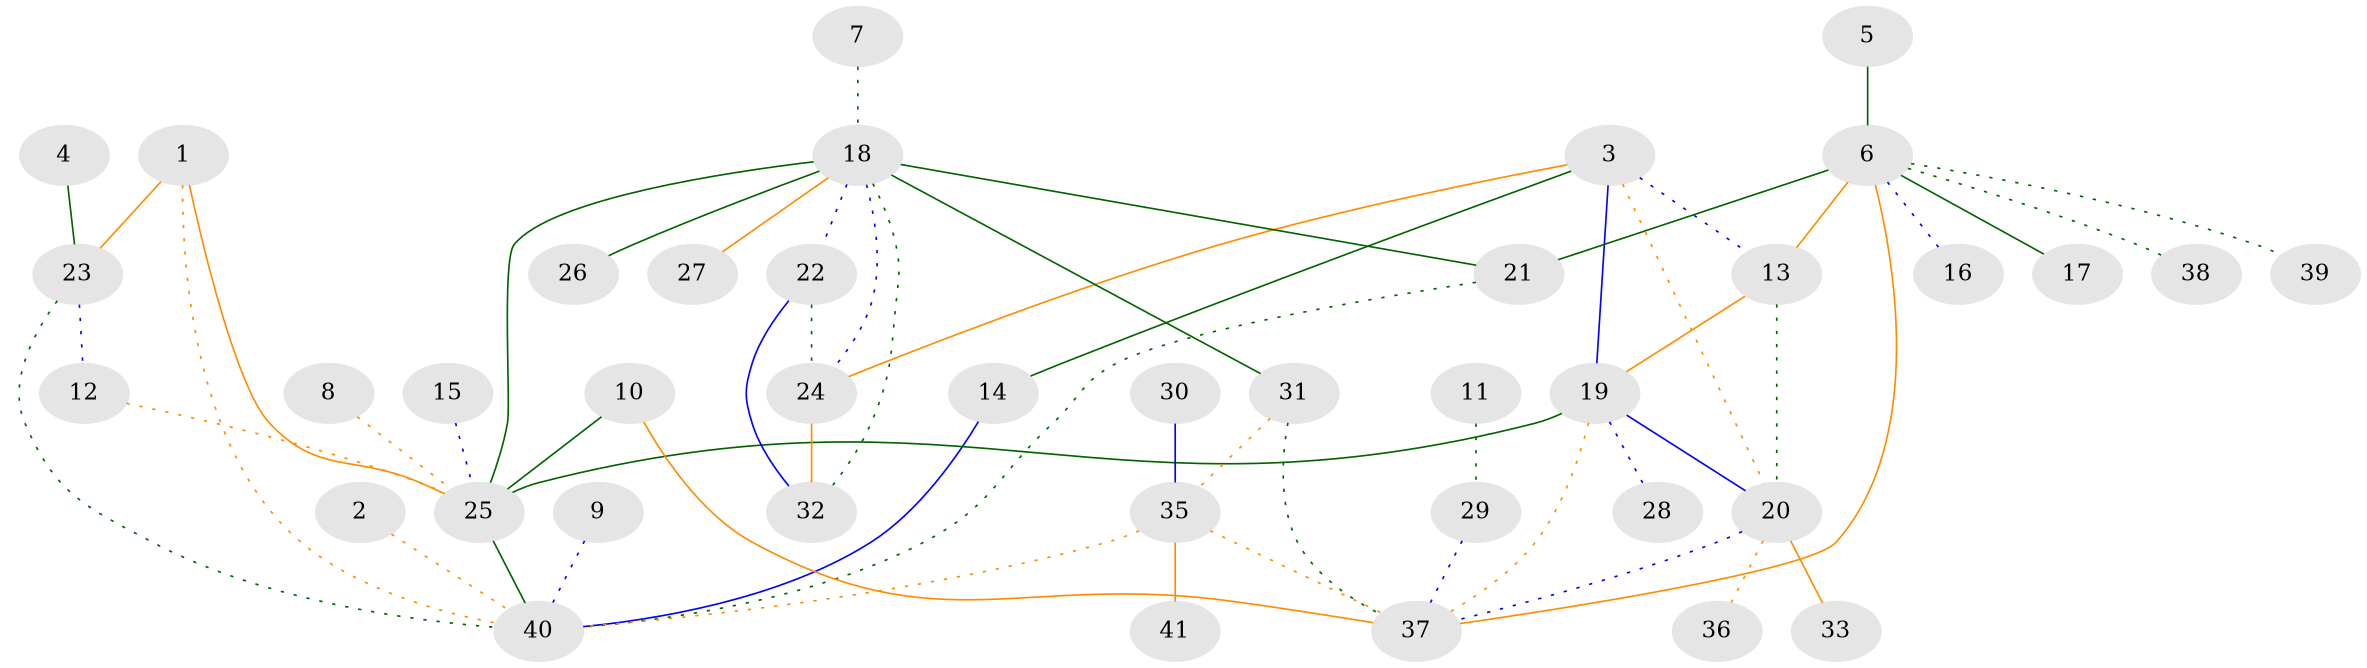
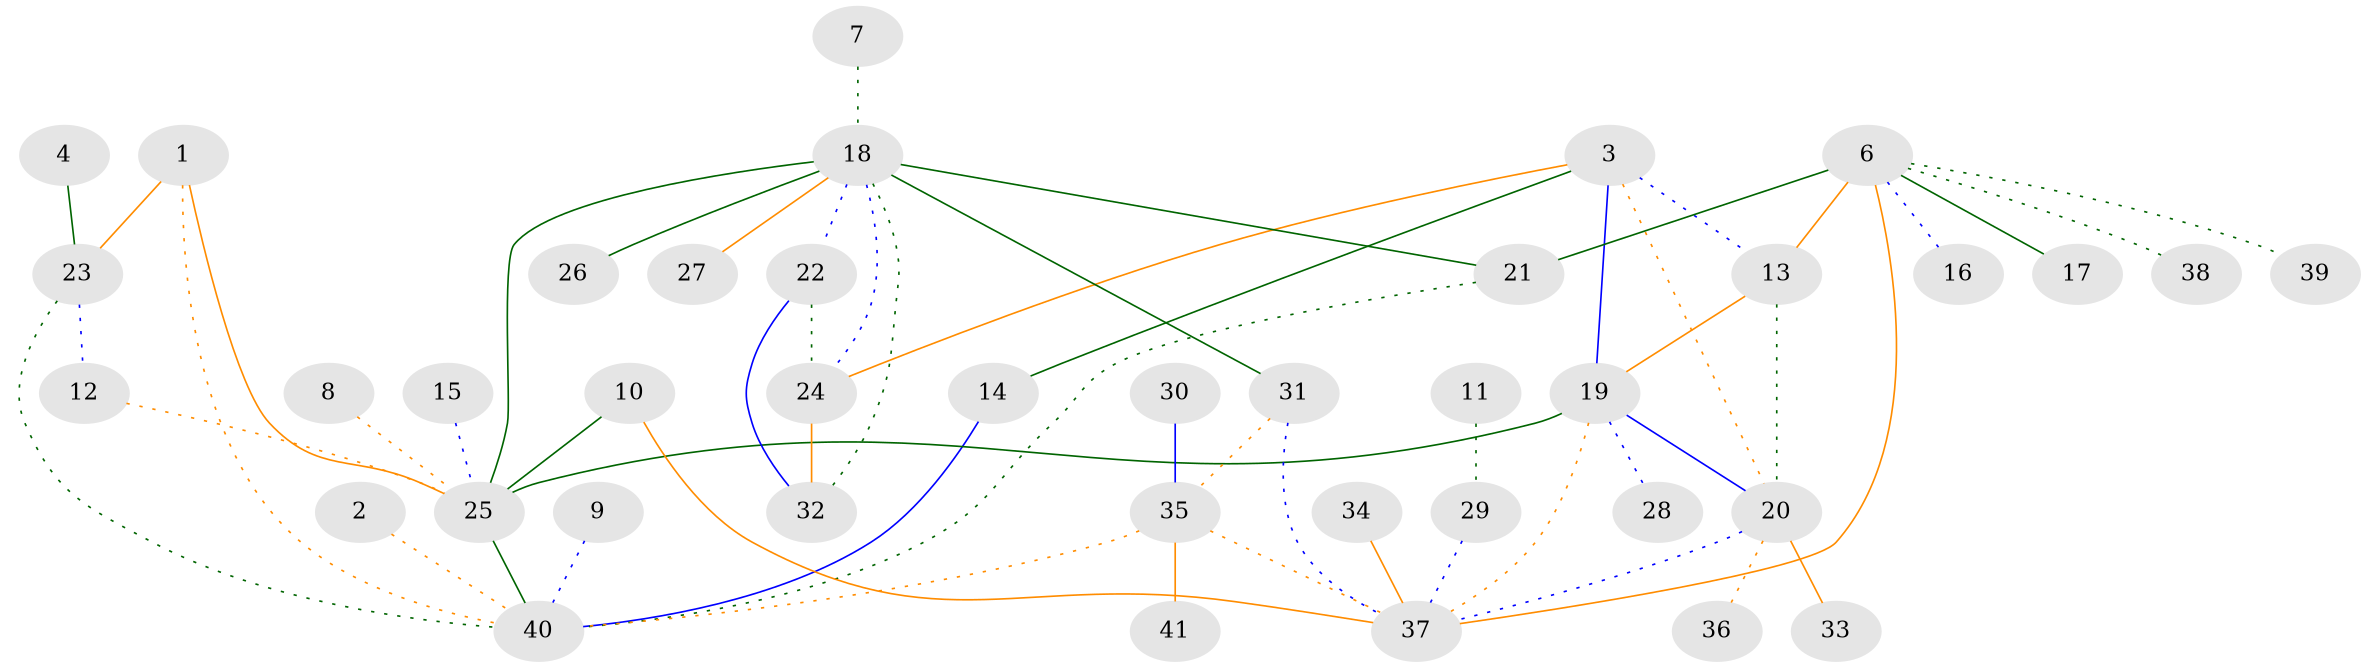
(1868, 36) -> none
none -> (1357, 512)
(1295, 537) -> (1295, 537)
